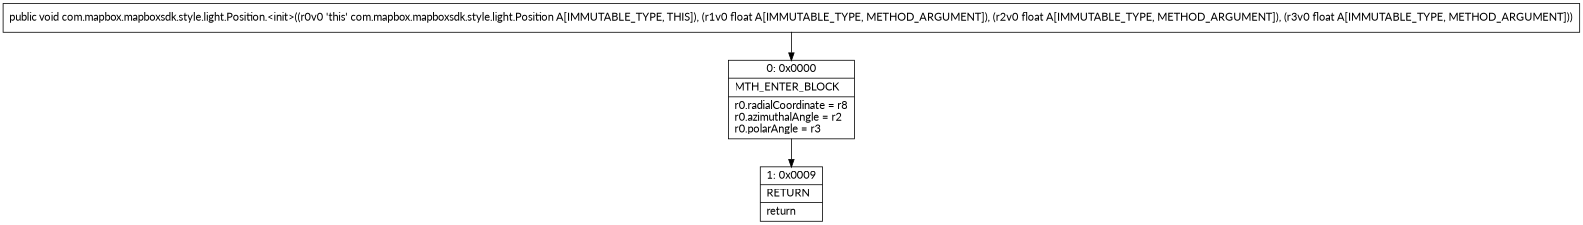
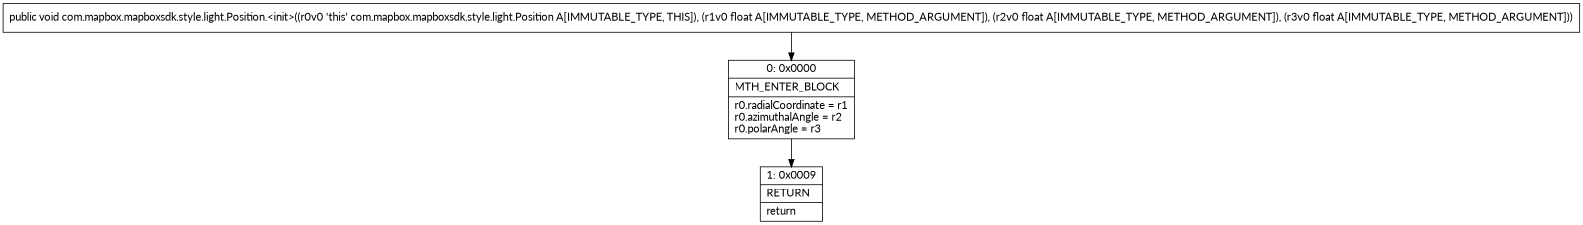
(791, 106) -> (791, 106)
